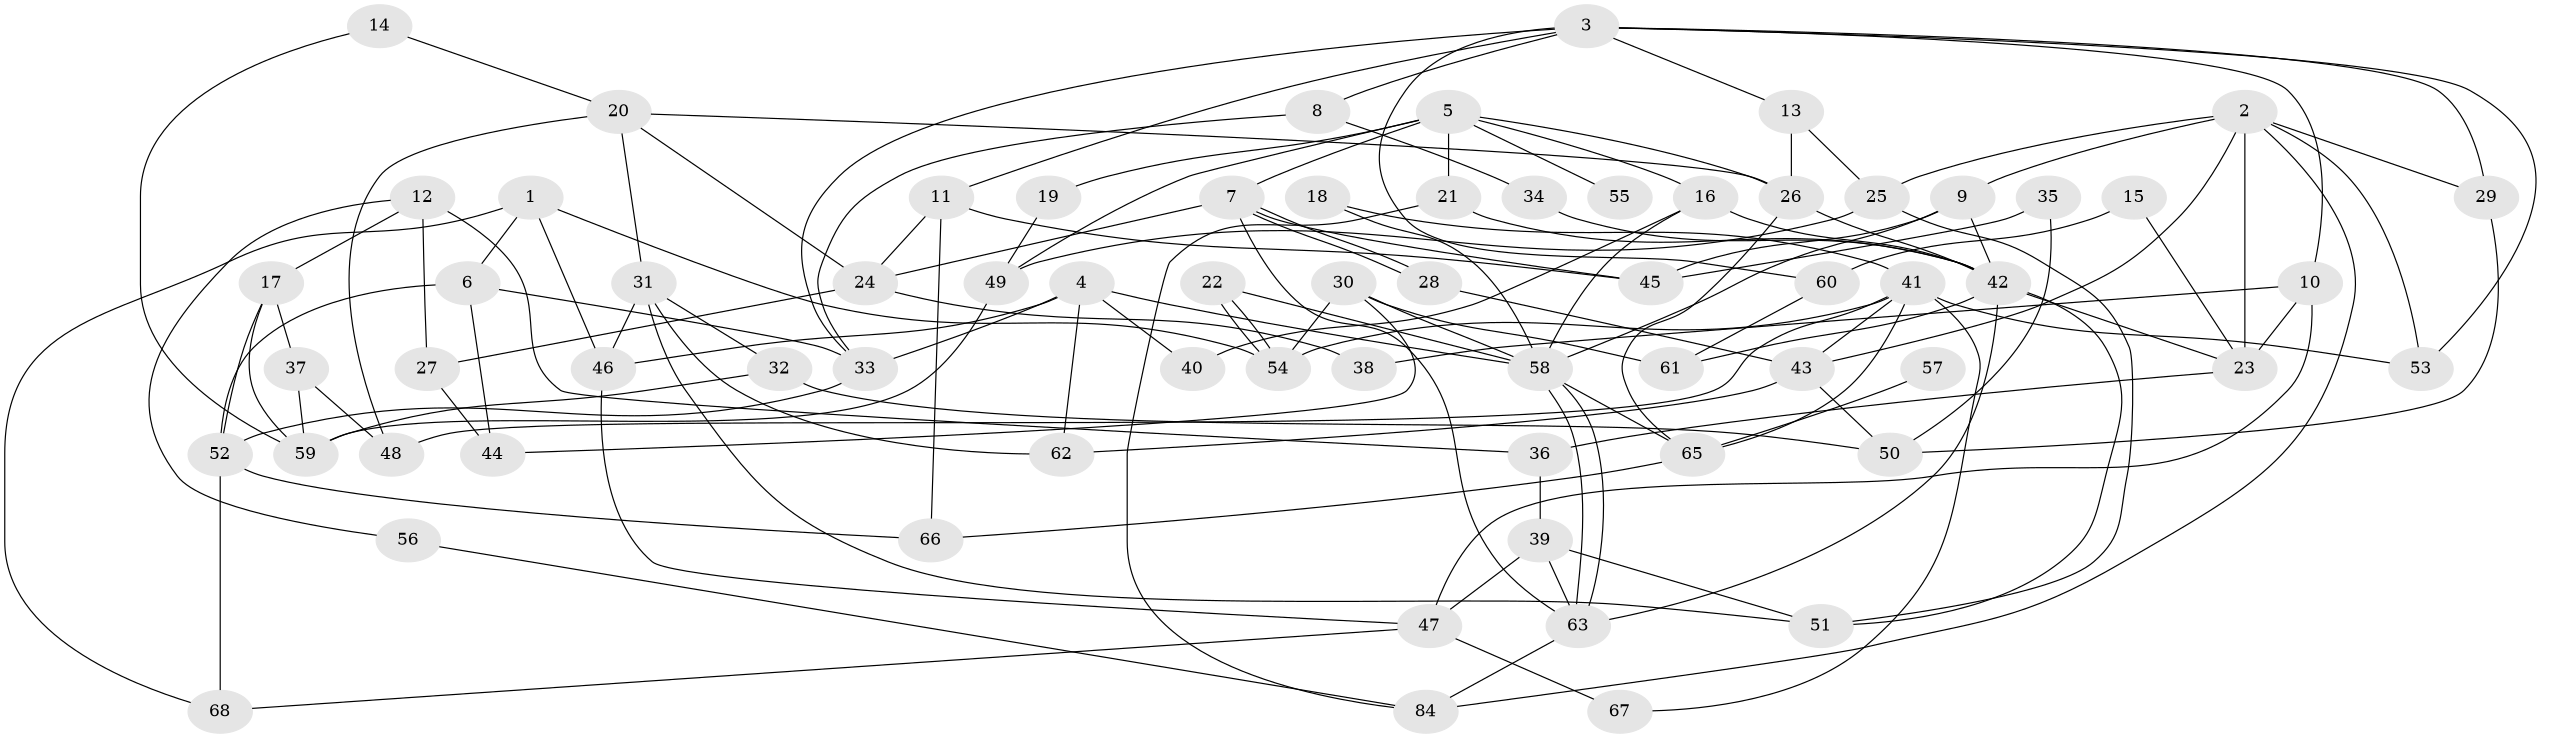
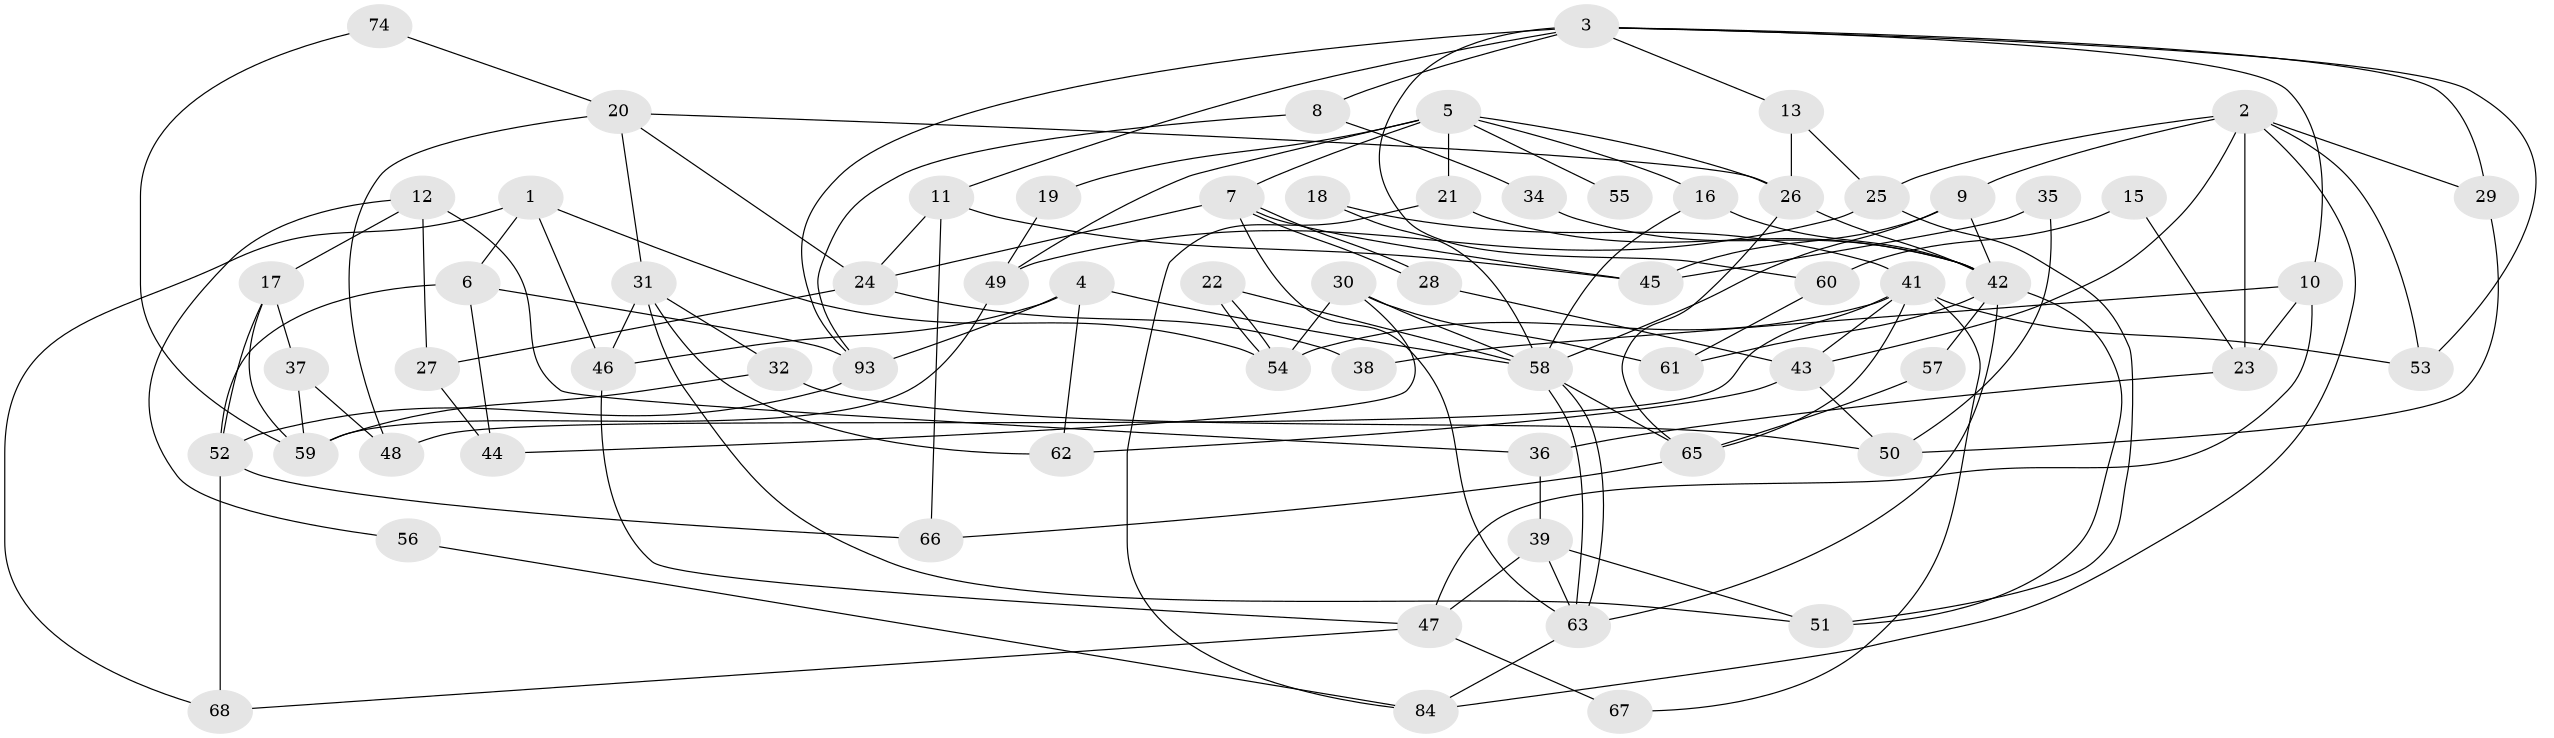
(380, 26) -> (380, 26)
(2103, 320) -> (1971, 319)
(865, 369) -> (865, 369)
(1193, 369) -> none
